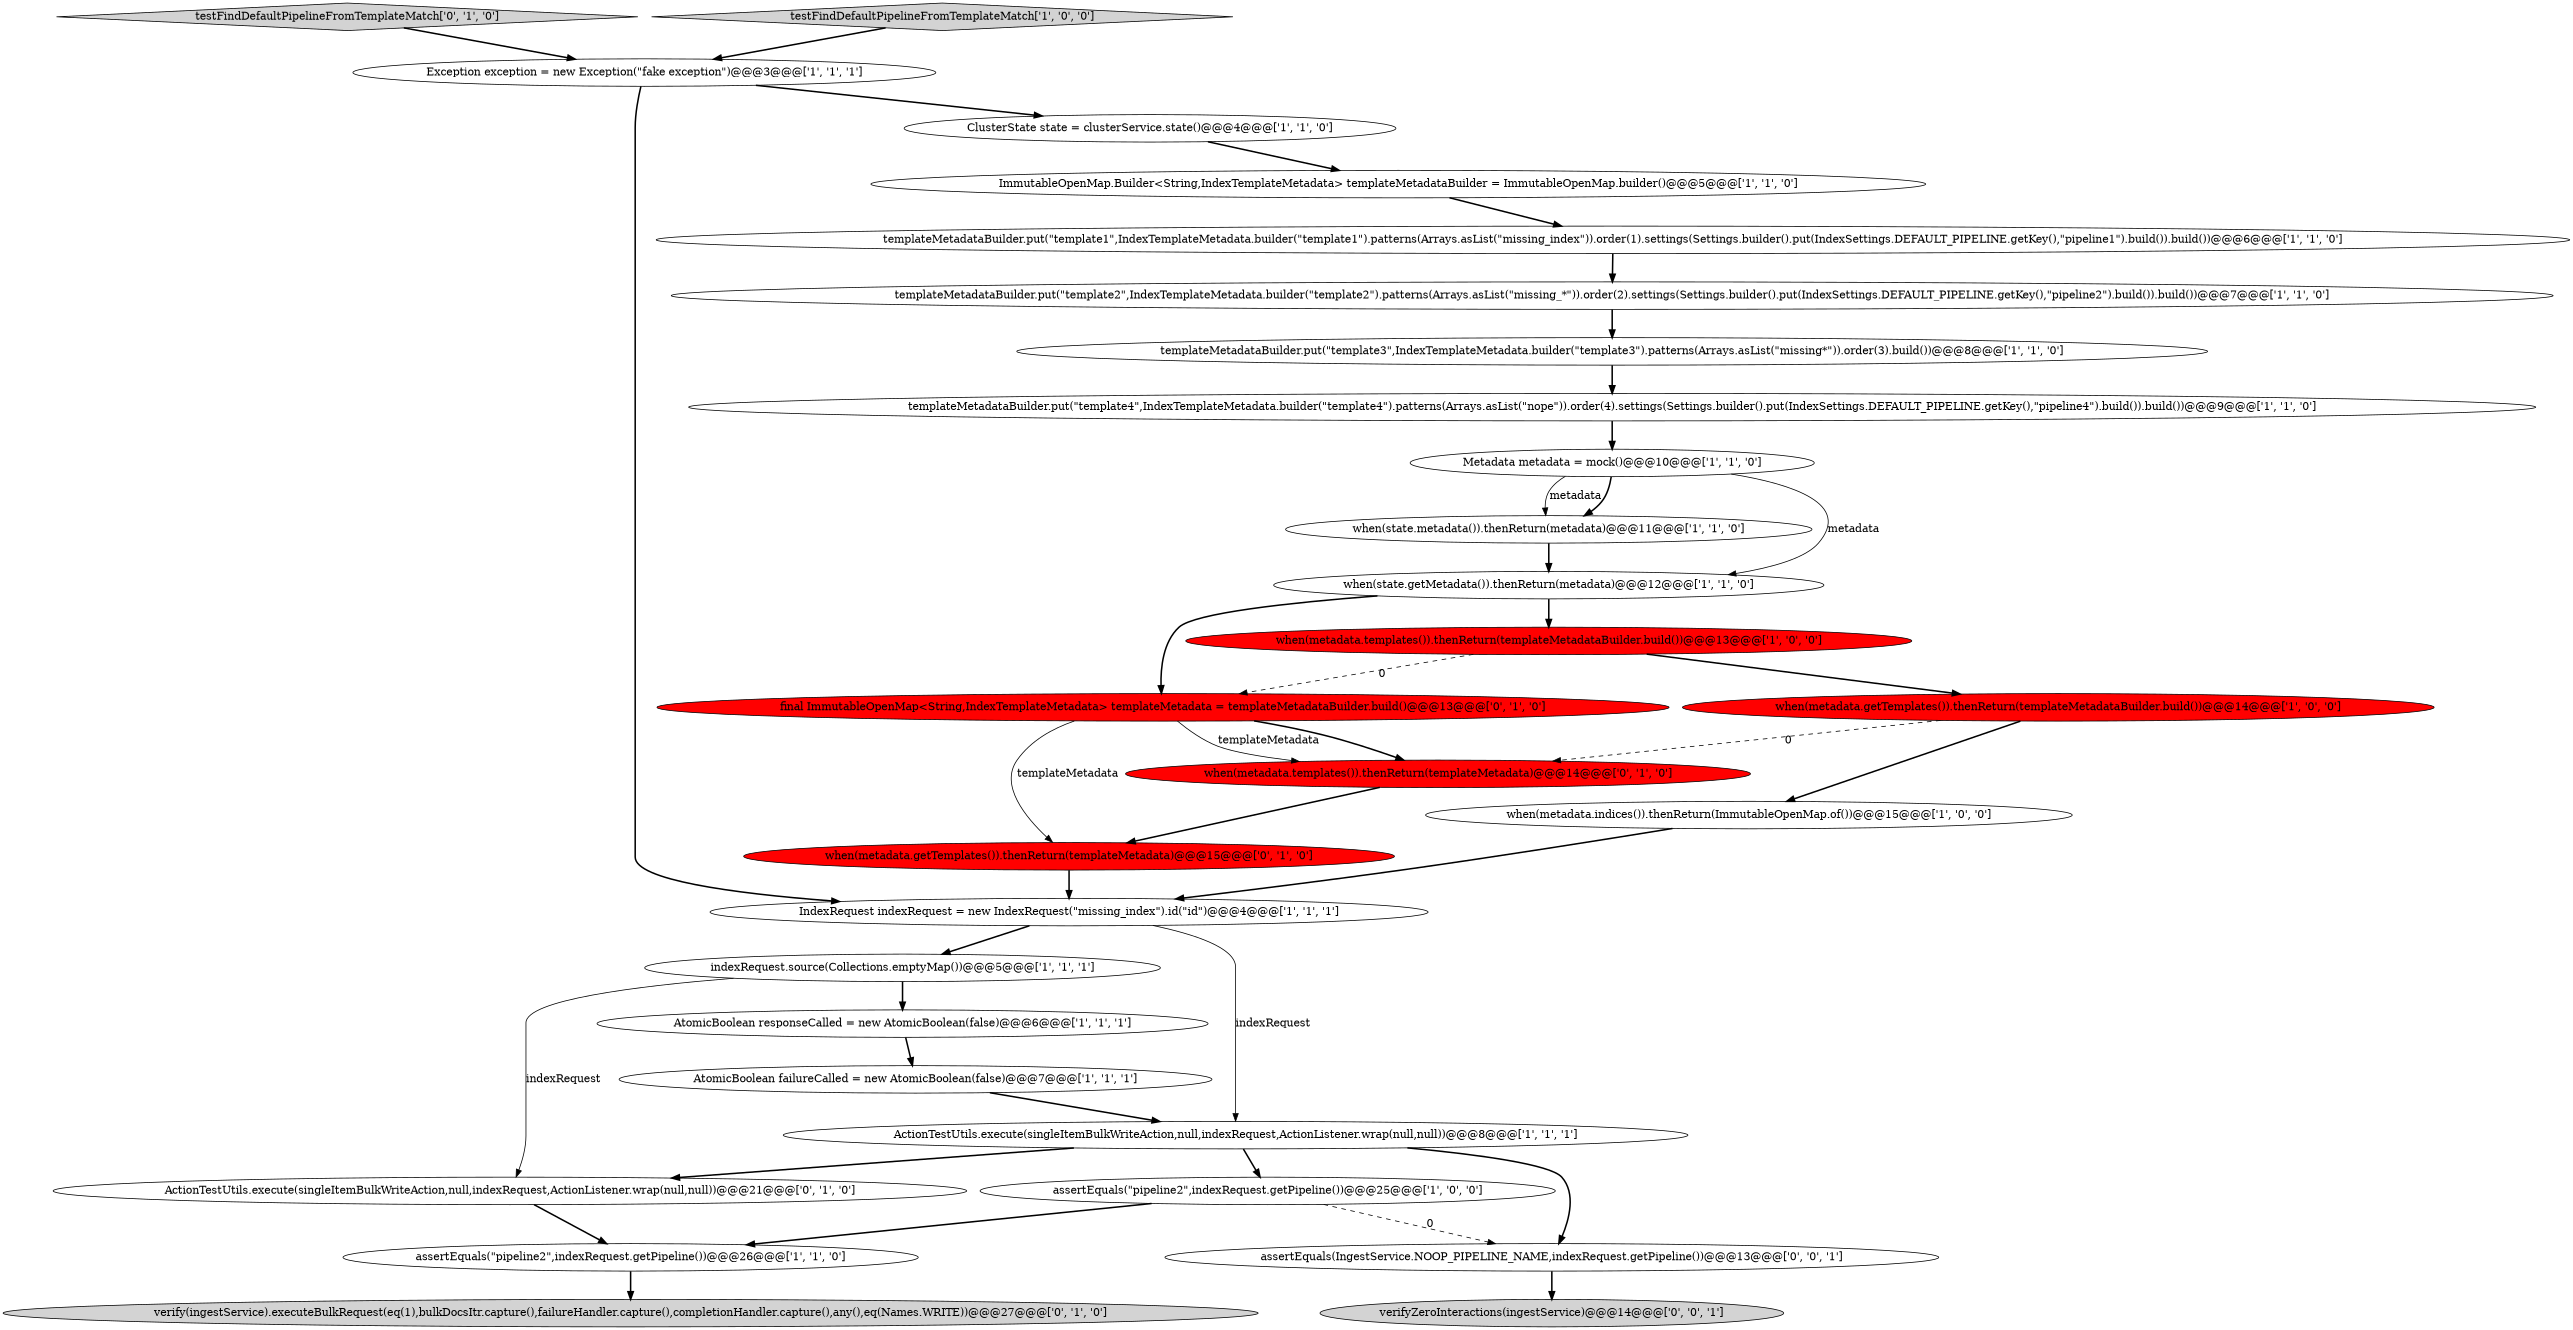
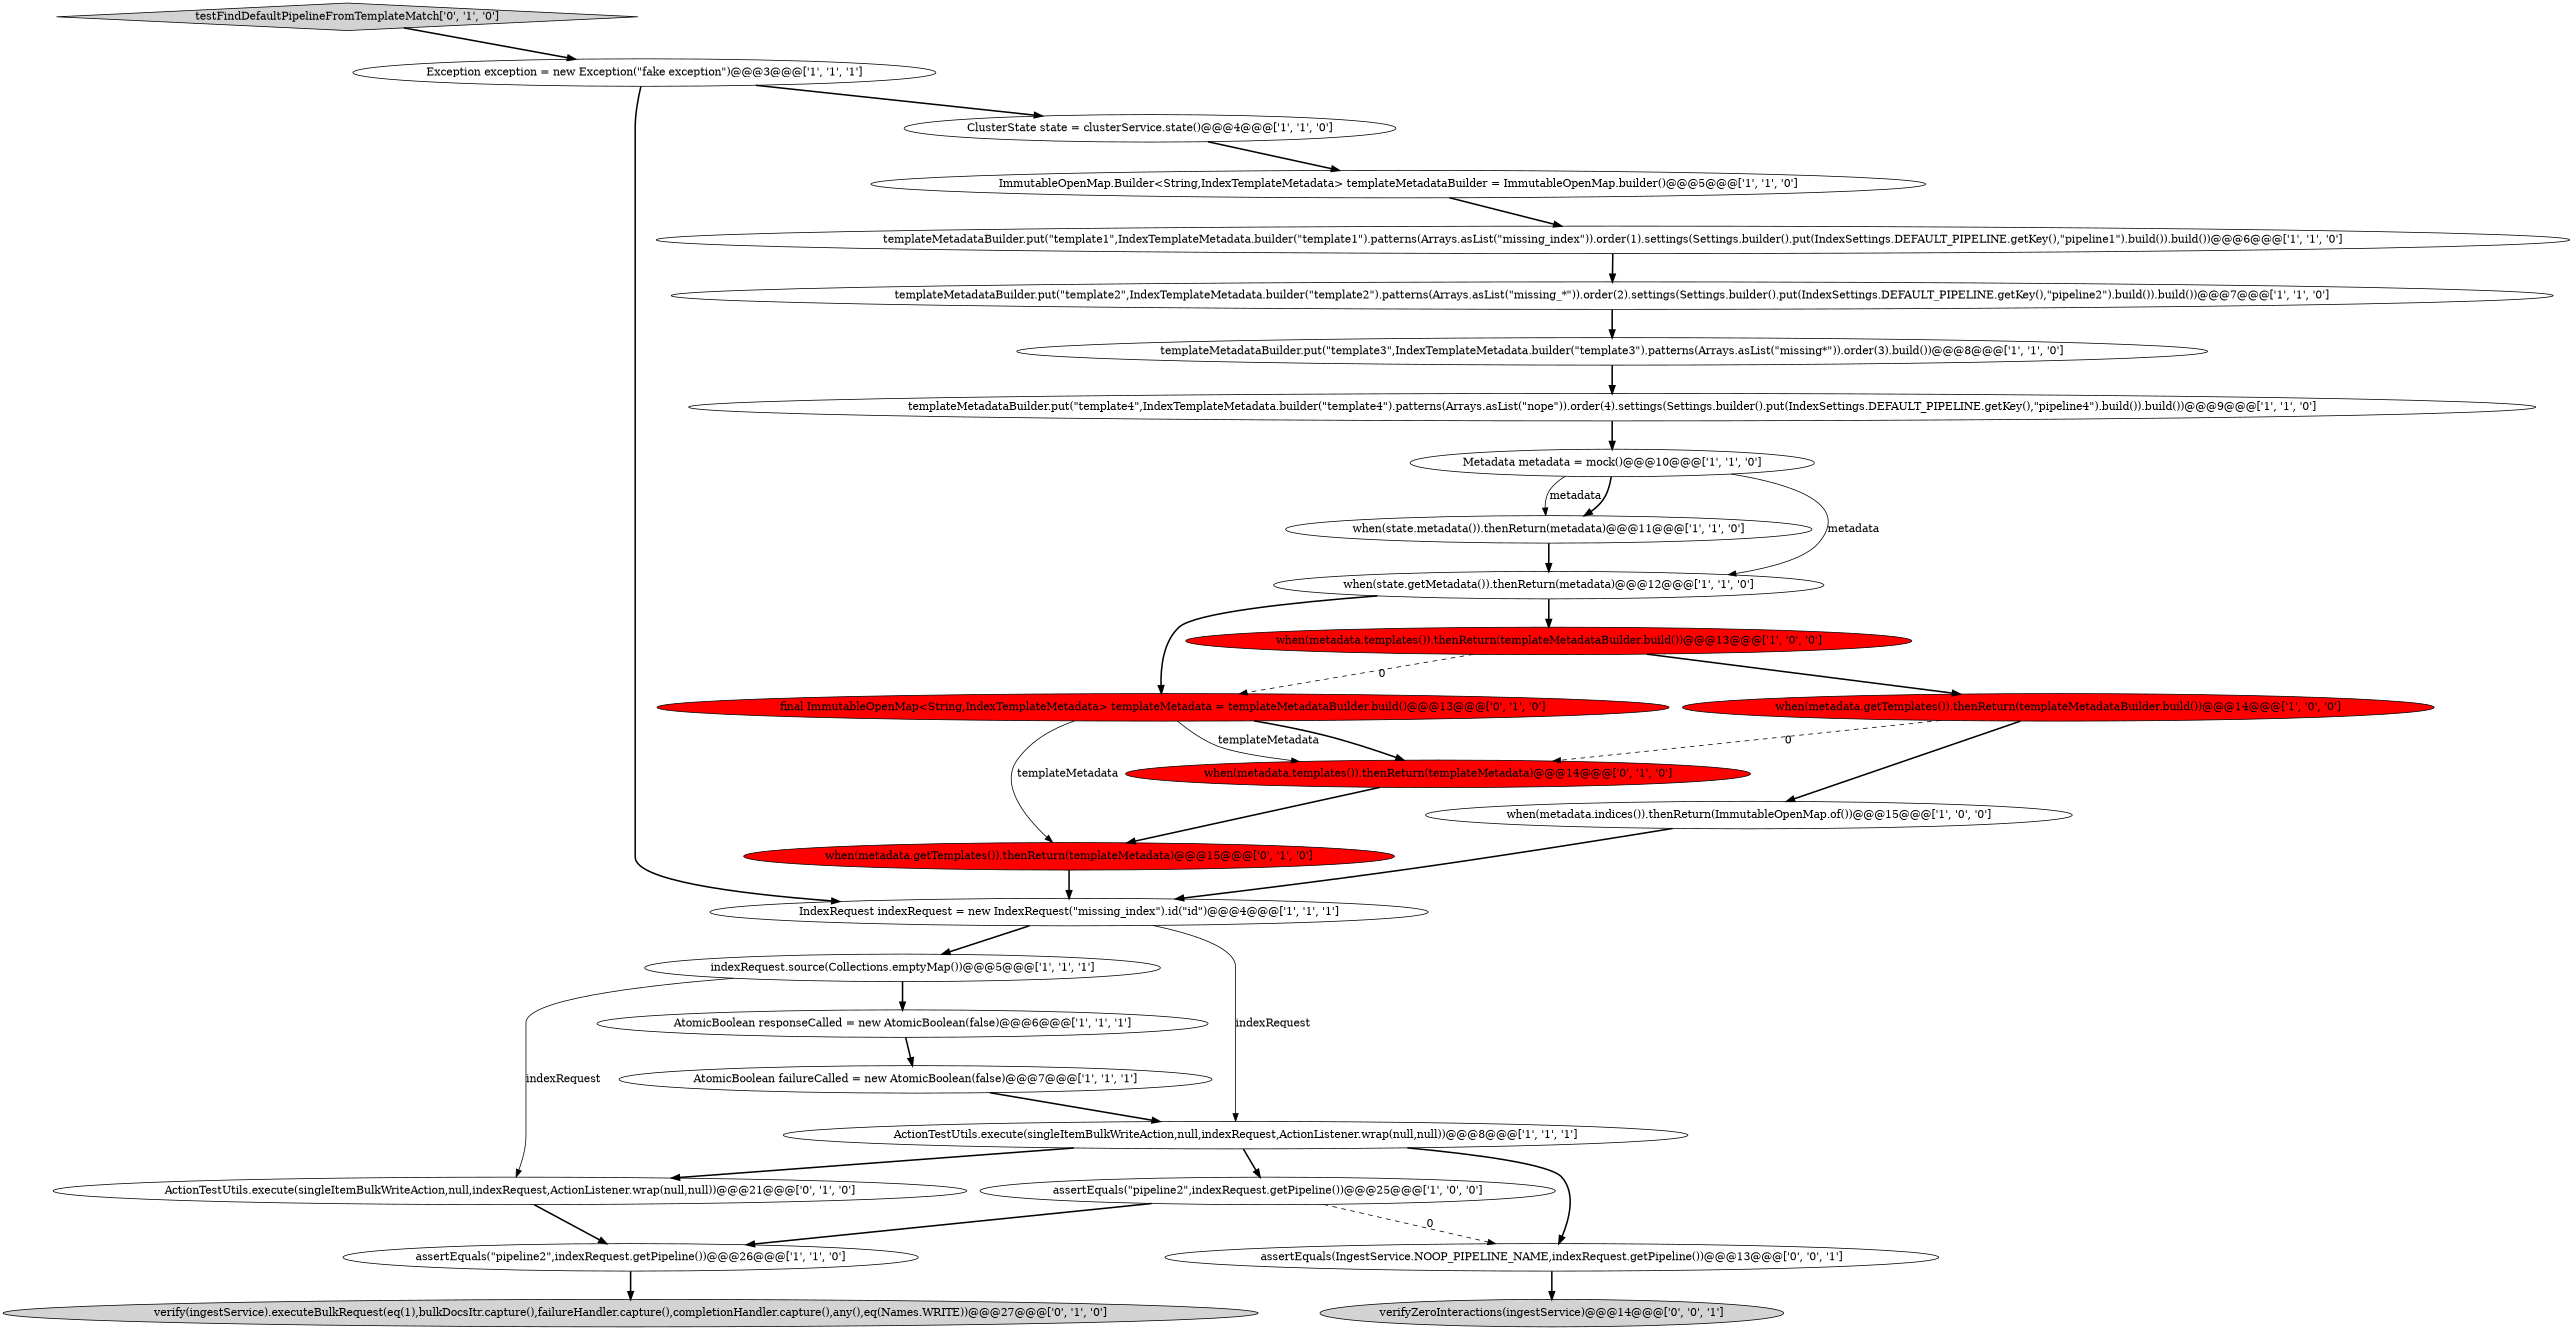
(942, 17) -> none
